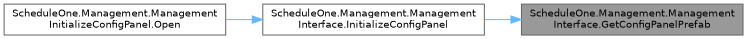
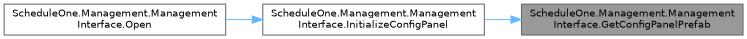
(115, 20) -> (115, 20)
